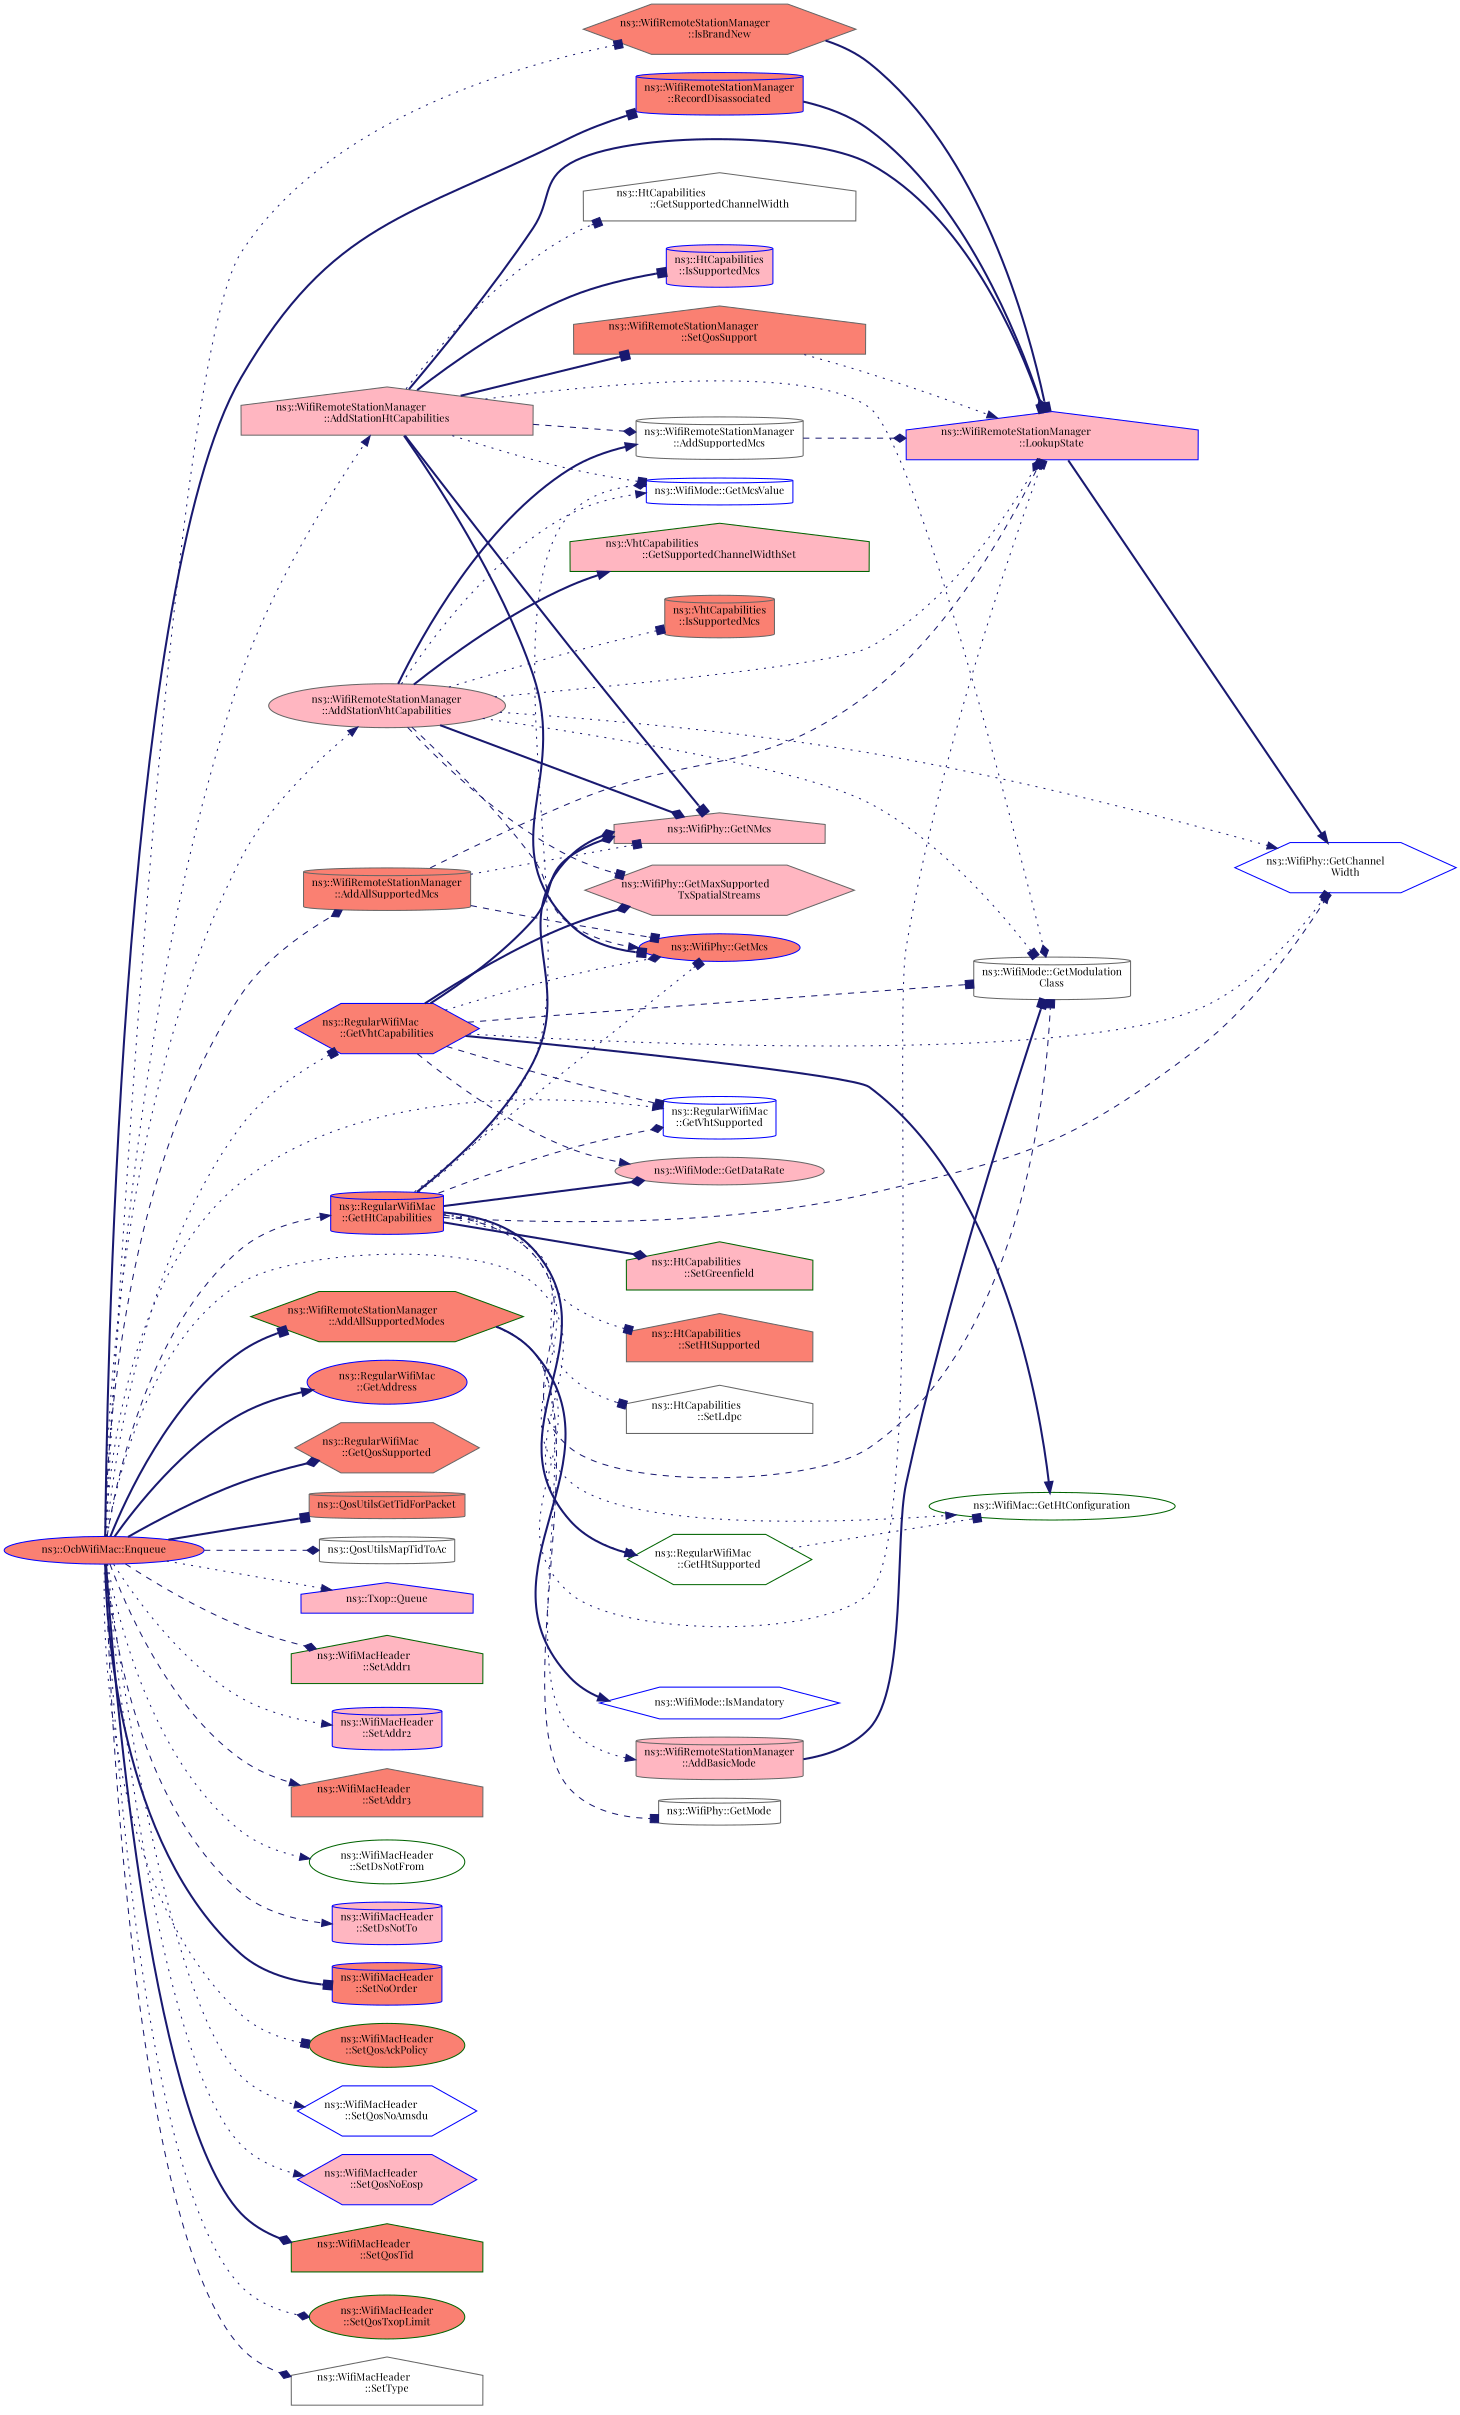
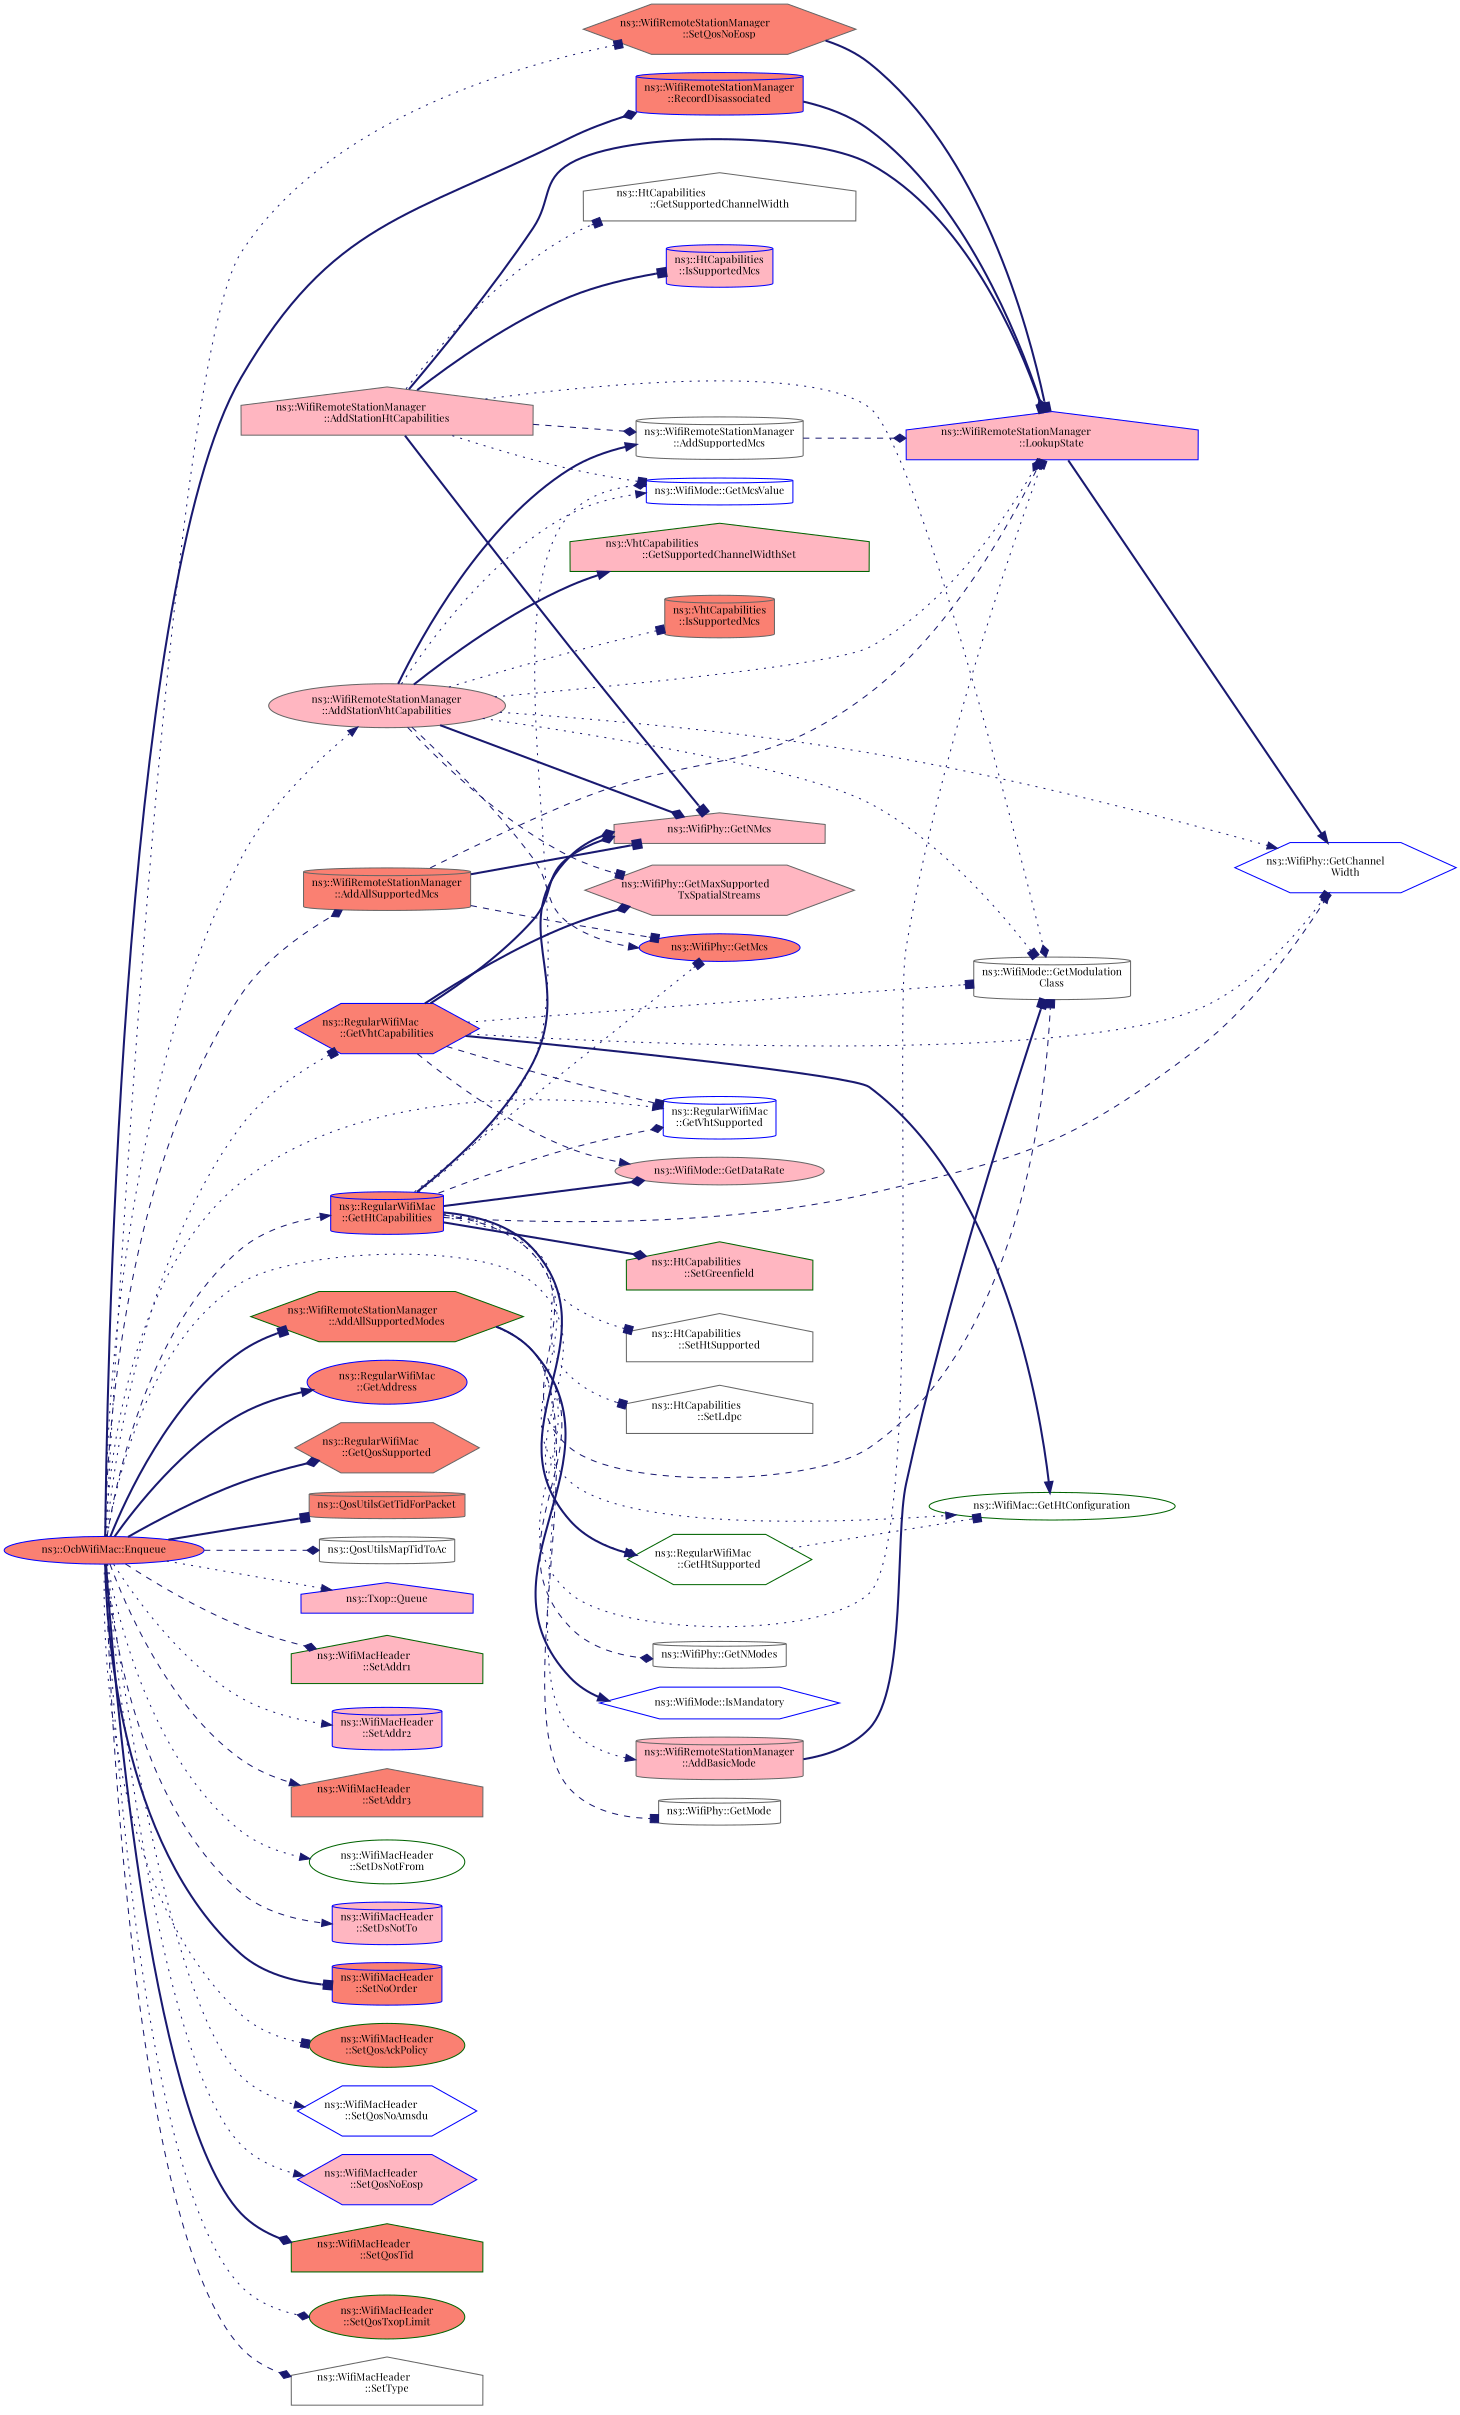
(720, 29) -> (720, 29)
(720, 333) -> none
(522, 647) -> none
(157, 714) -> (157, 714)
(551, 860) -> (551, 860)
(166, 972) -> none
(536, 984) -> none
(716, 1003) -> (716, 1003)
(720, 1340) -> (720, 1340)
none -> (720, 1655)
